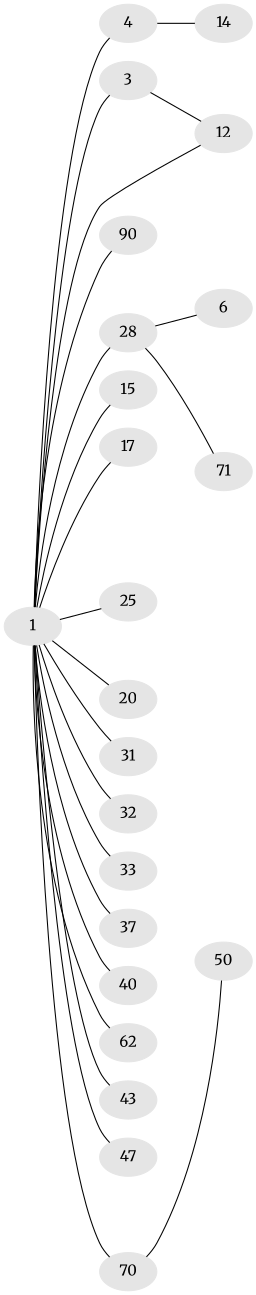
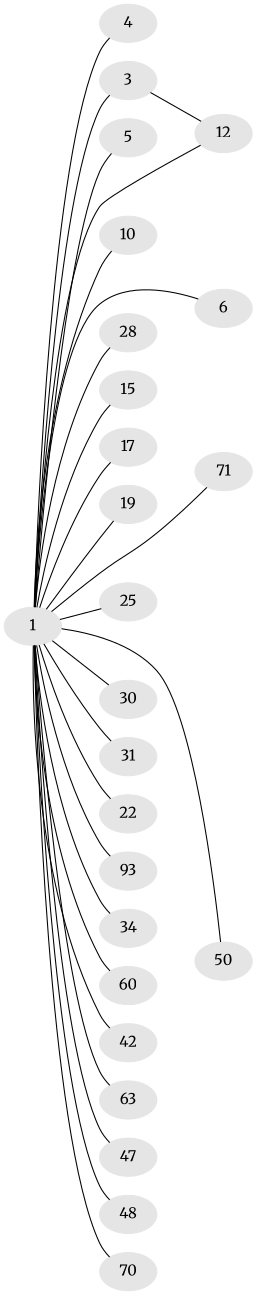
(224, 23) -> none
none -> (128, 138)
(128, 235) -> (128, 235)
(176, 321) -> (86, 322)
(182, 399) -> (131, 552)
none -> (128, 504)
(128, 699) -> (128, 699)
(128, 814) -> (128, 814)
(128, 871) -> (128, 871)
(128, 928) -> (128, 928)
(128, 986) -> (128, 986)
(128, 1043) -> (128, 1043)
(128, 1100) -> (128, 1100)
(200, 1124) -> (189, 751)
none -> (128, 1214)
